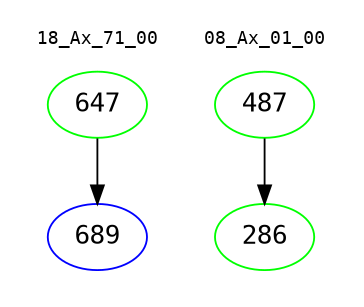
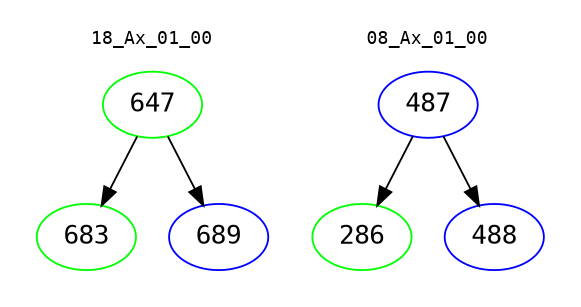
(98, 40) -> (153, 40)
(265, 105) -> (428, 105)
none -> (86, 237)
none -> (494, 237)
